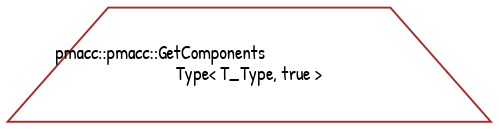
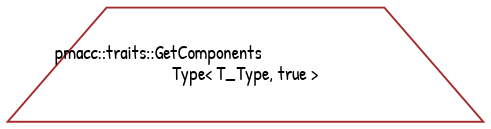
(249, 65) -> (245, 65)
